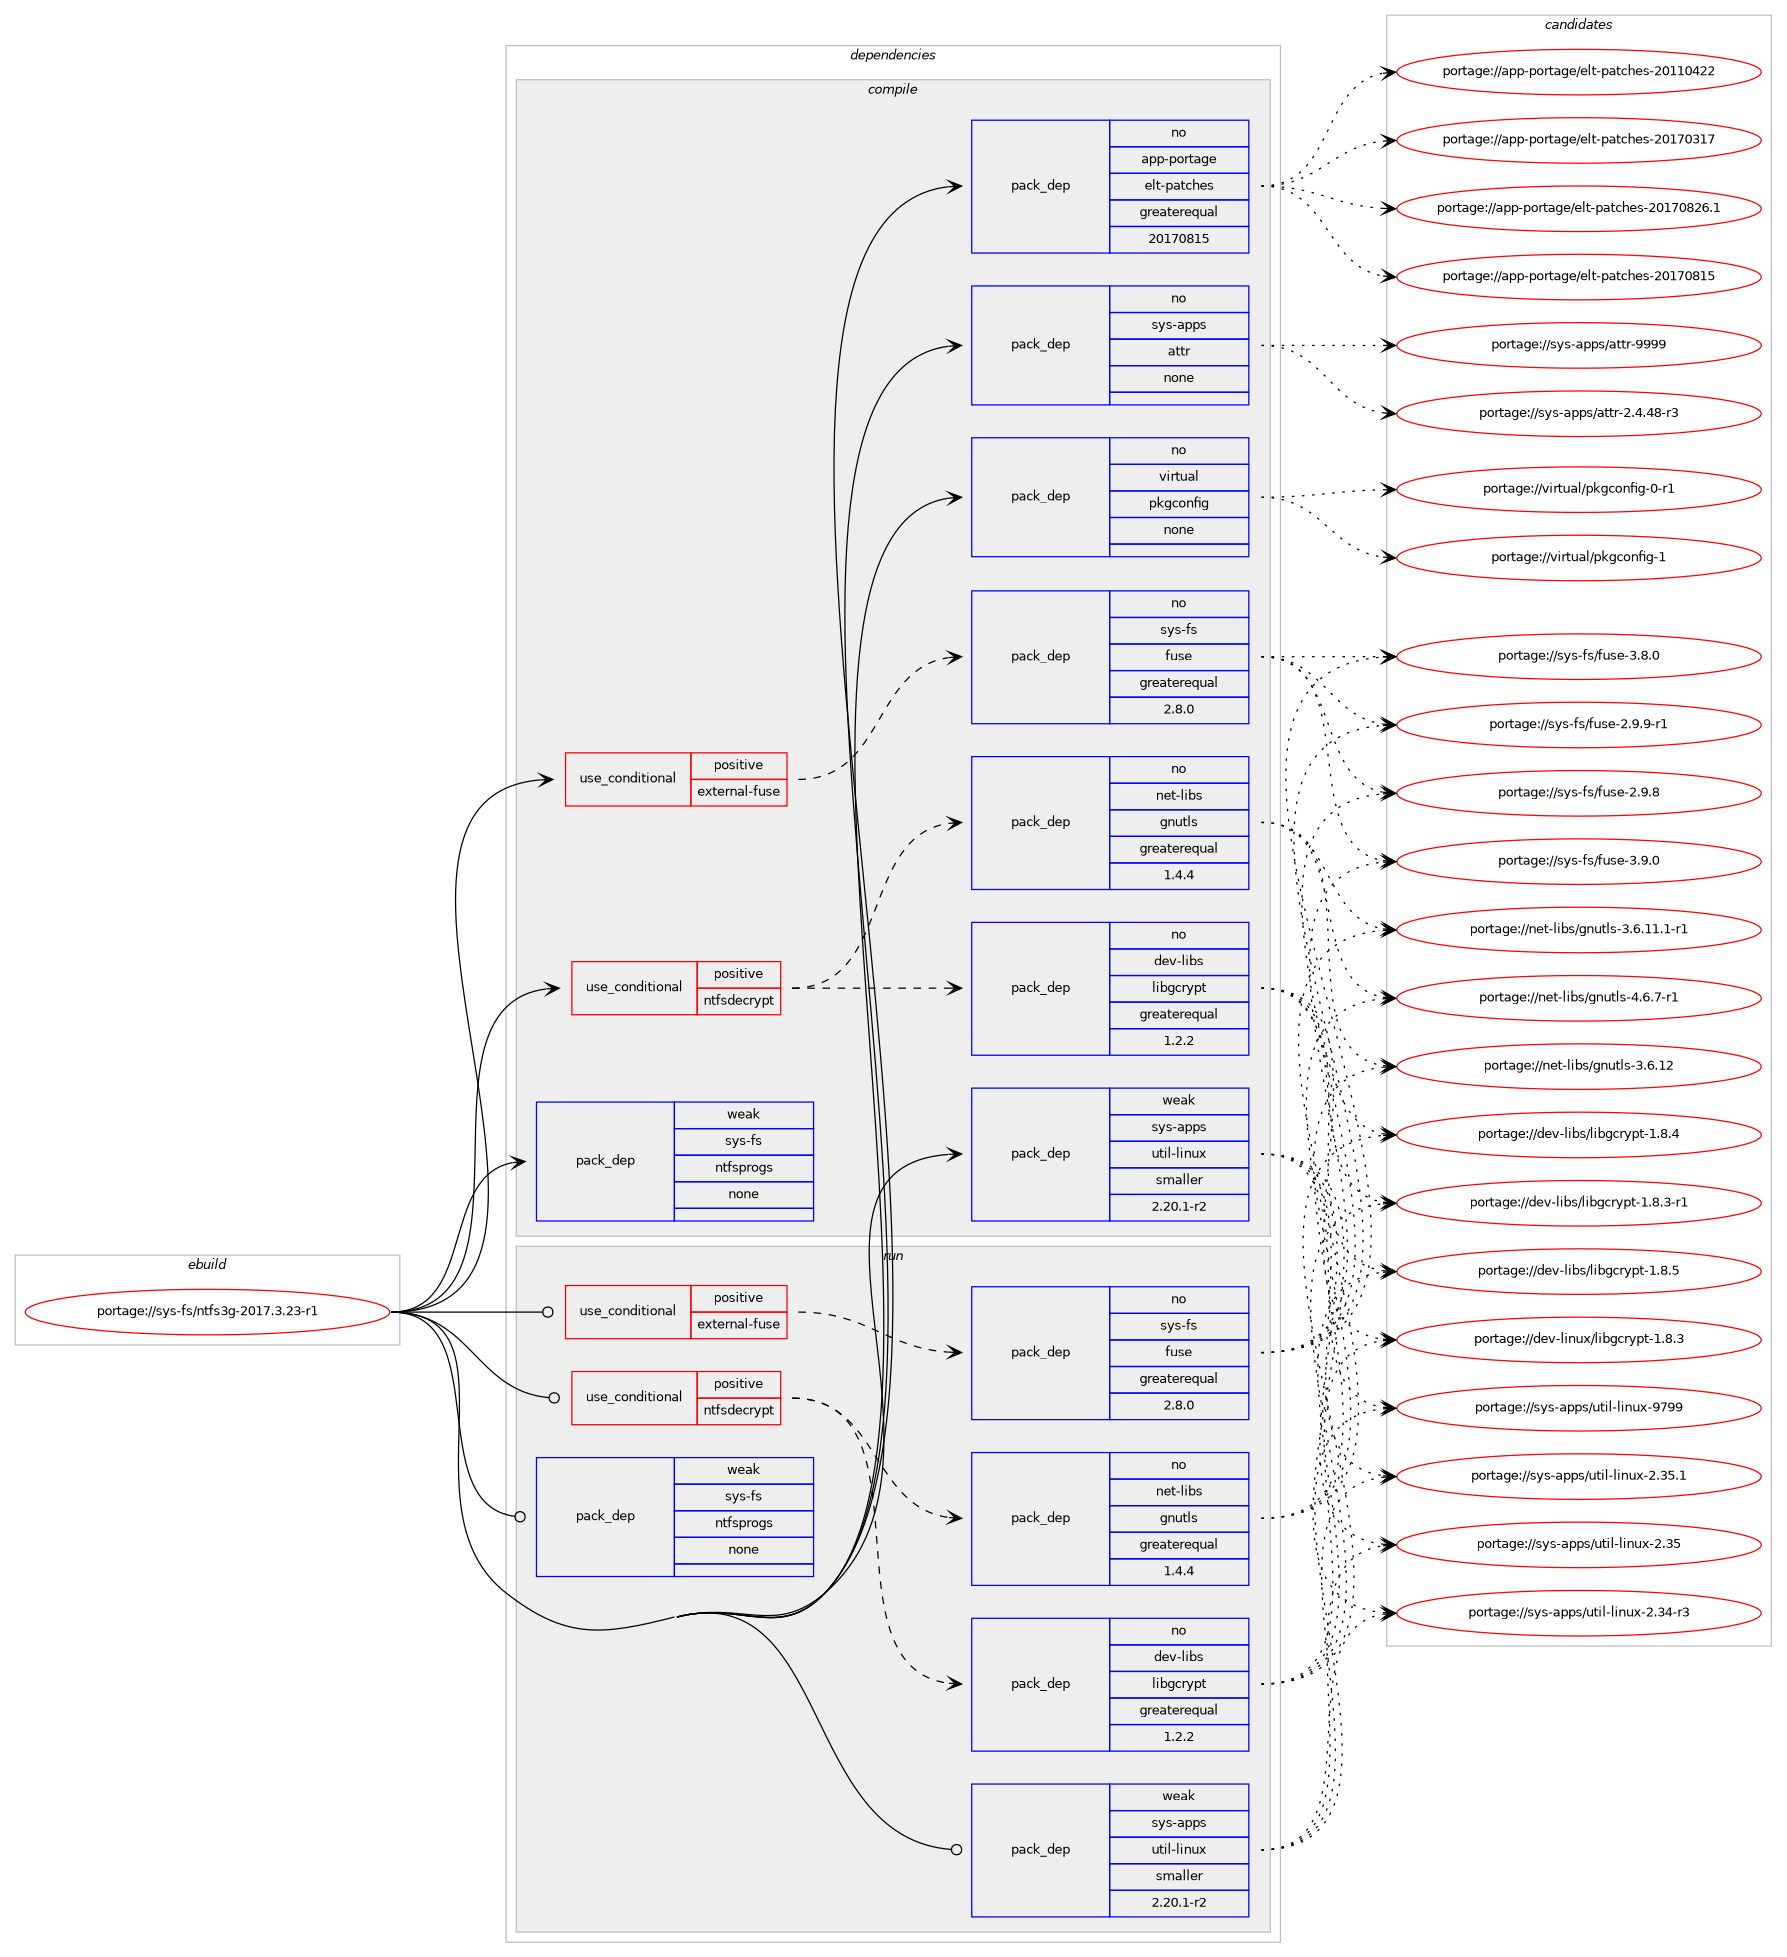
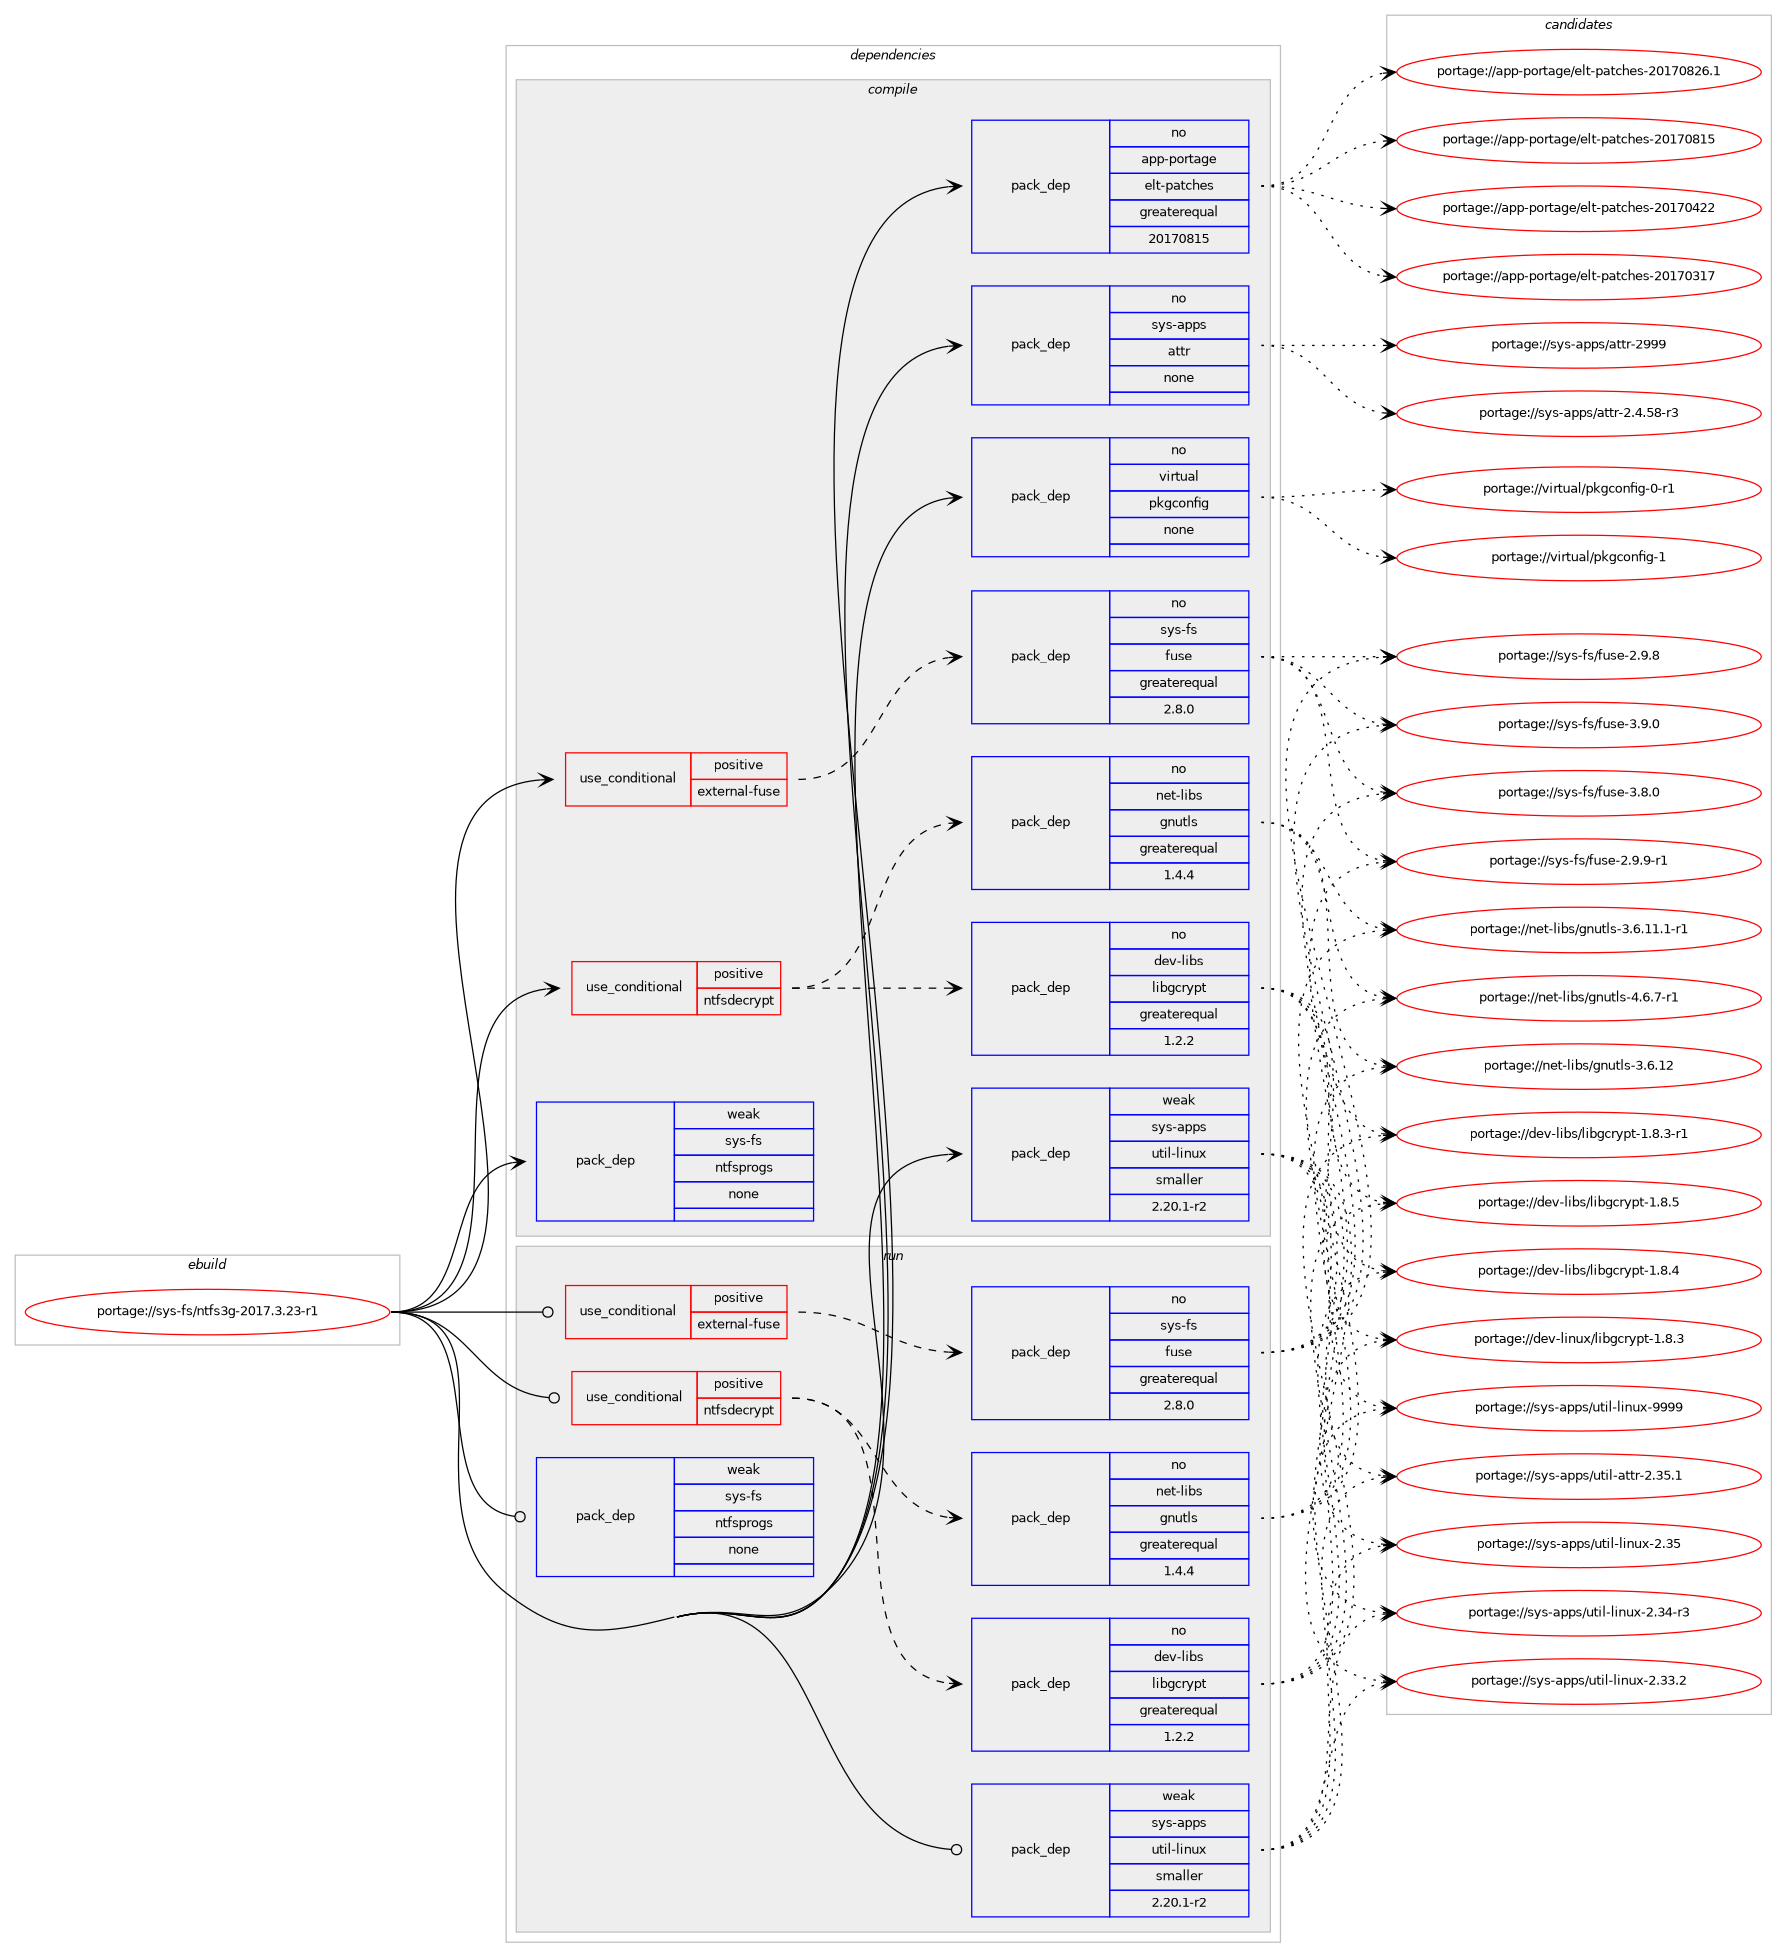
(1579, 72) -> (1579, 209)
(1579, 345) -> (1579, 345)
(1579, 414) -> (1579, 414)
(1579, 1408) -> (1579, 1408)
(1579, 1477) -> (1579, 1477)
none -> (1579, 1682)
